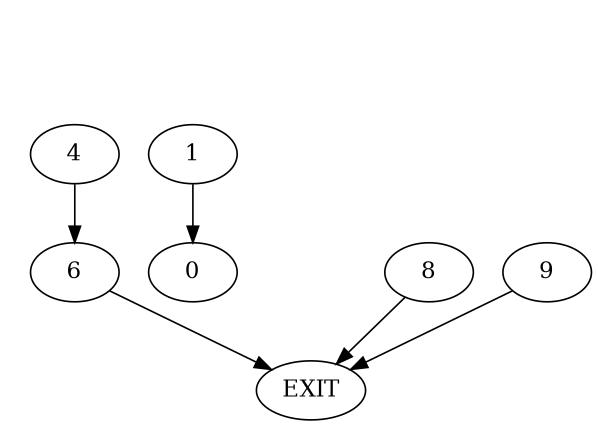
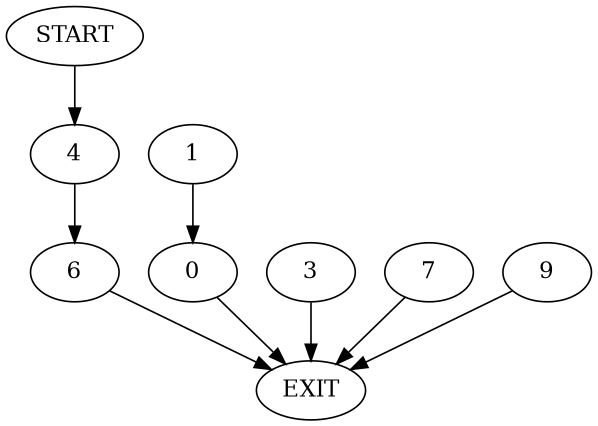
none -> (75, 36)
none -> (311, 272)
(429, 272) -> (429, 272)
none -> (245, 325)
